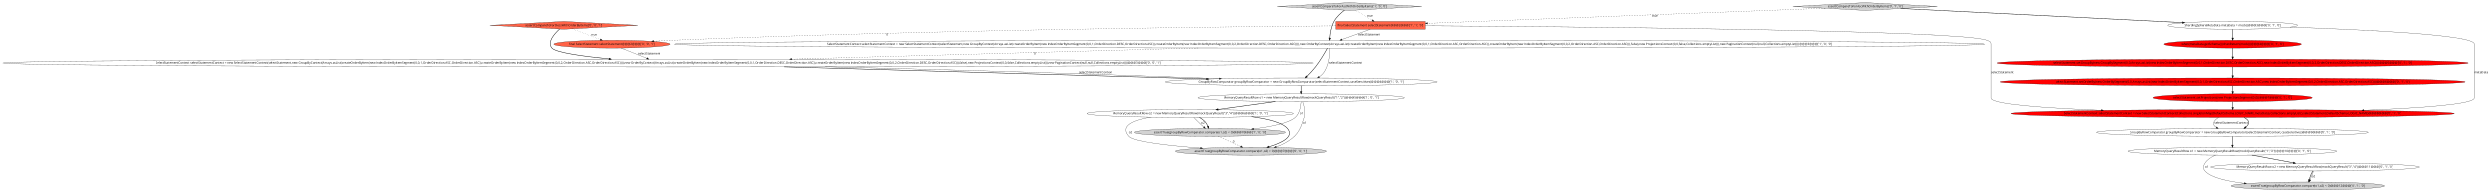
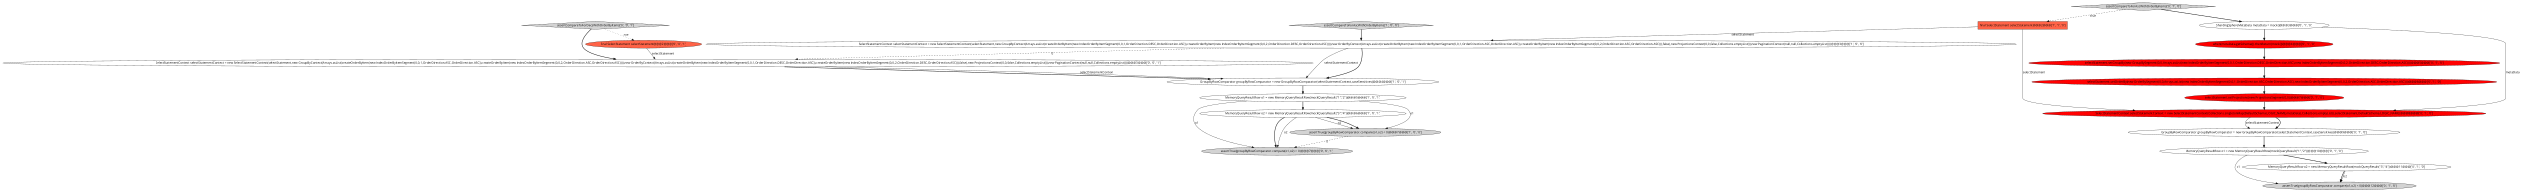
(1364, 15) -> none
(564, 25) -> (596, 25)
(995, 31) -> none
